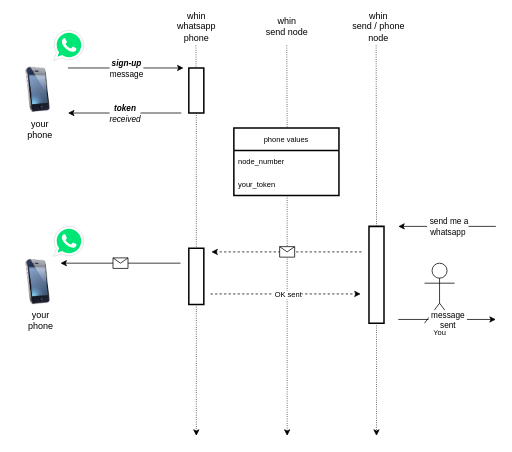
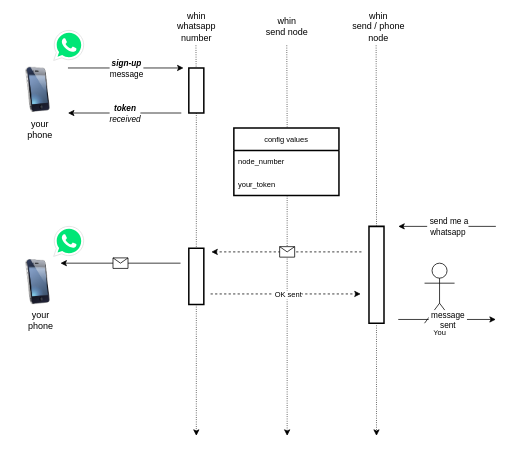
(197, 27) -> (197, 27)
(286, 139) -> (286, 139)
